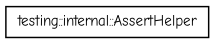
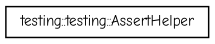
(107, 22) -> (107, 22)
